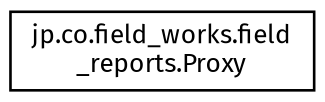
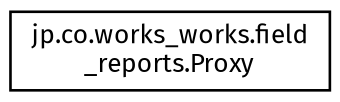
(162, 51) -> (170, 51)
